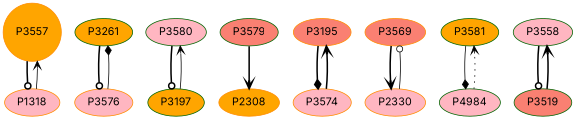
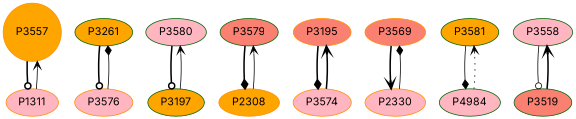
(249, 64) -> (244, 63)
(538, 64) -> (538, 64)
(400, 70) -> (400, 72)
none -> (254, 71)
(32, 103) -> (32, 103)
